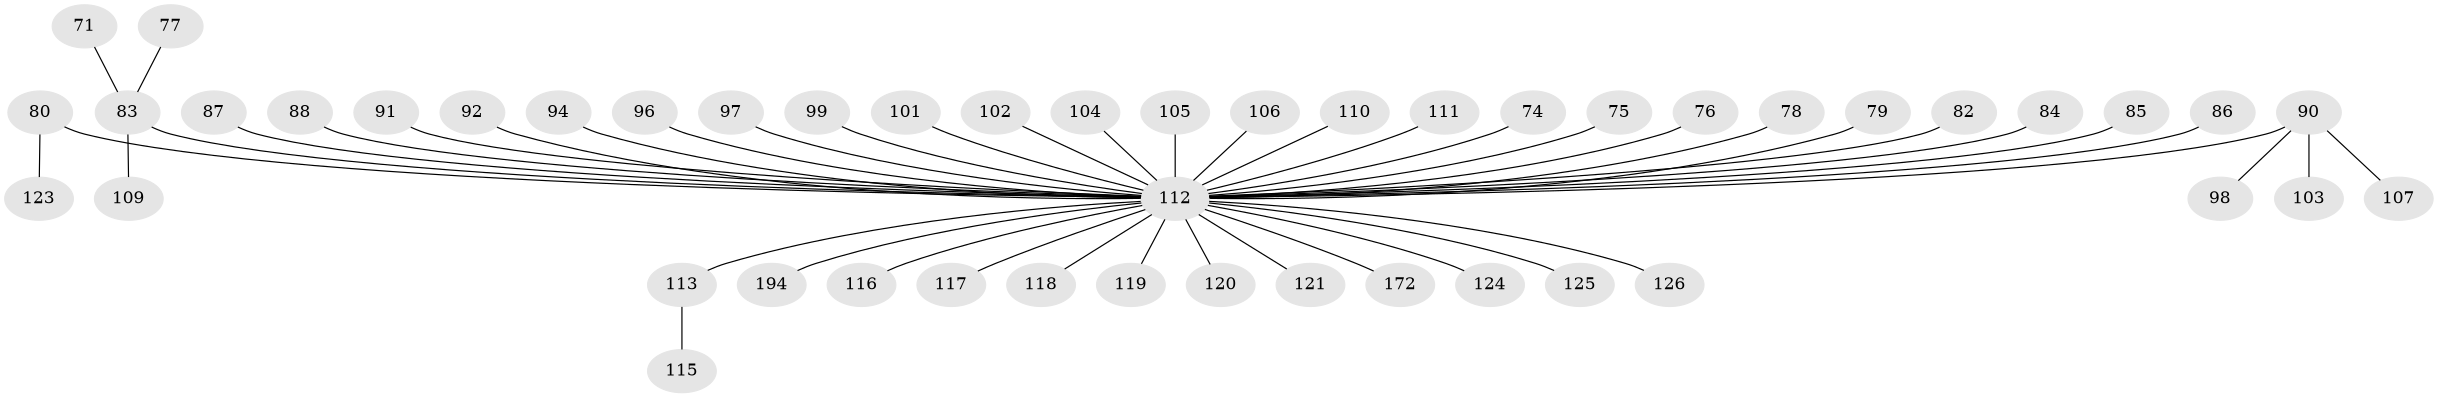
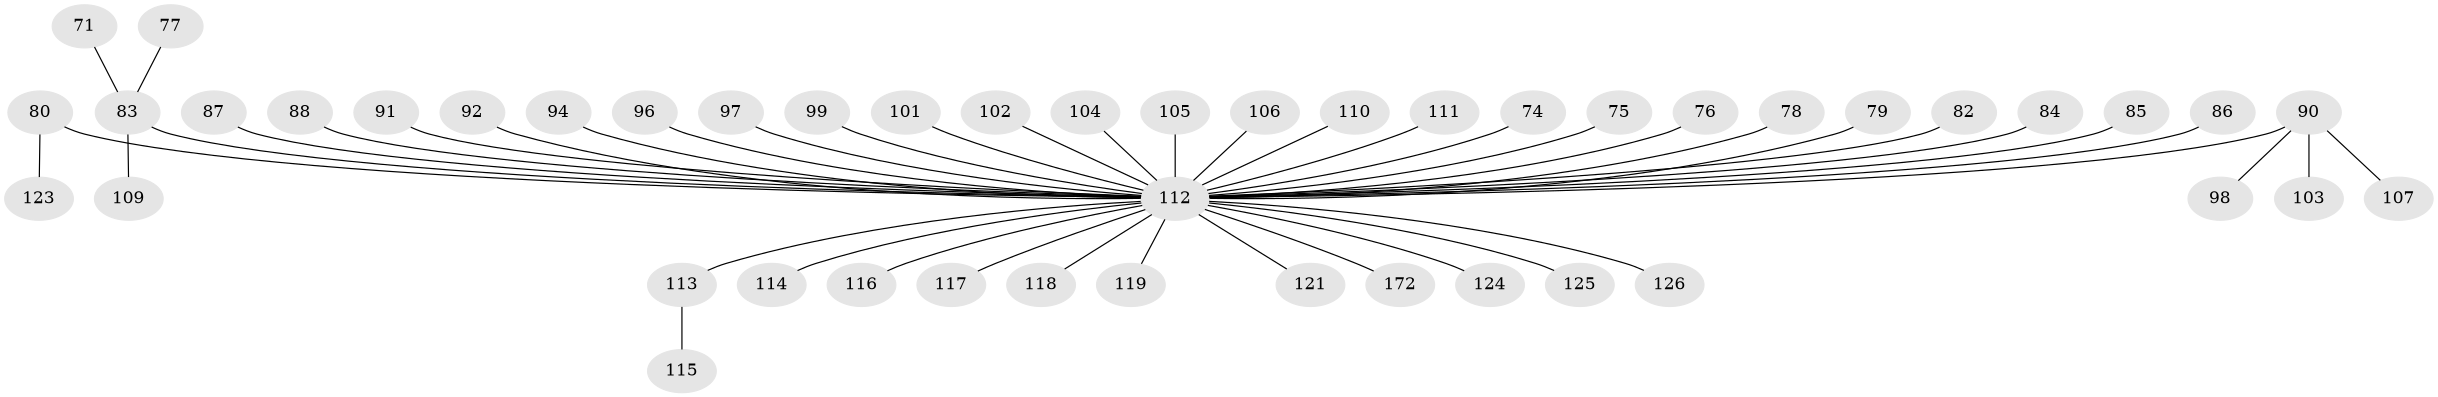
(772, 285) -> (772, 285)
(1221, 285) -> none
